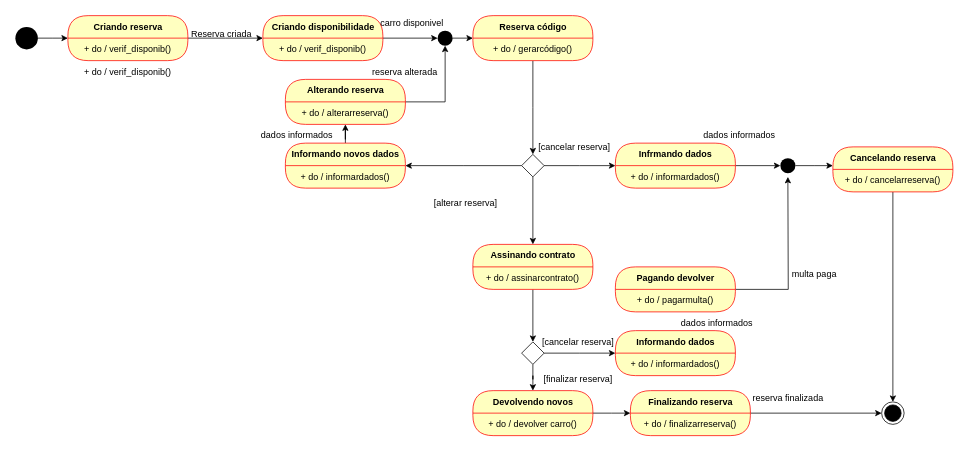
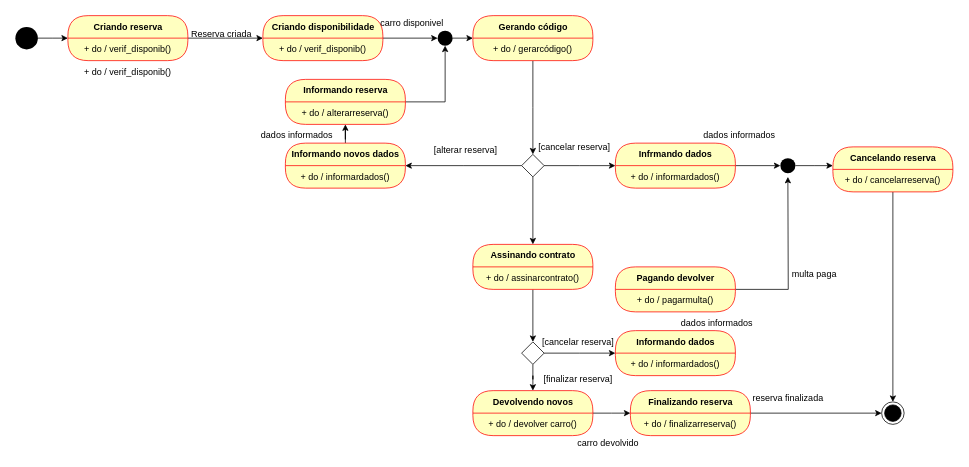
(533, 27) -> (533, 27)
(405, 72) -> none
(346, 90) -> (346, 90)
(465, 203) -> (465, 150)
none -> (608, 443)
